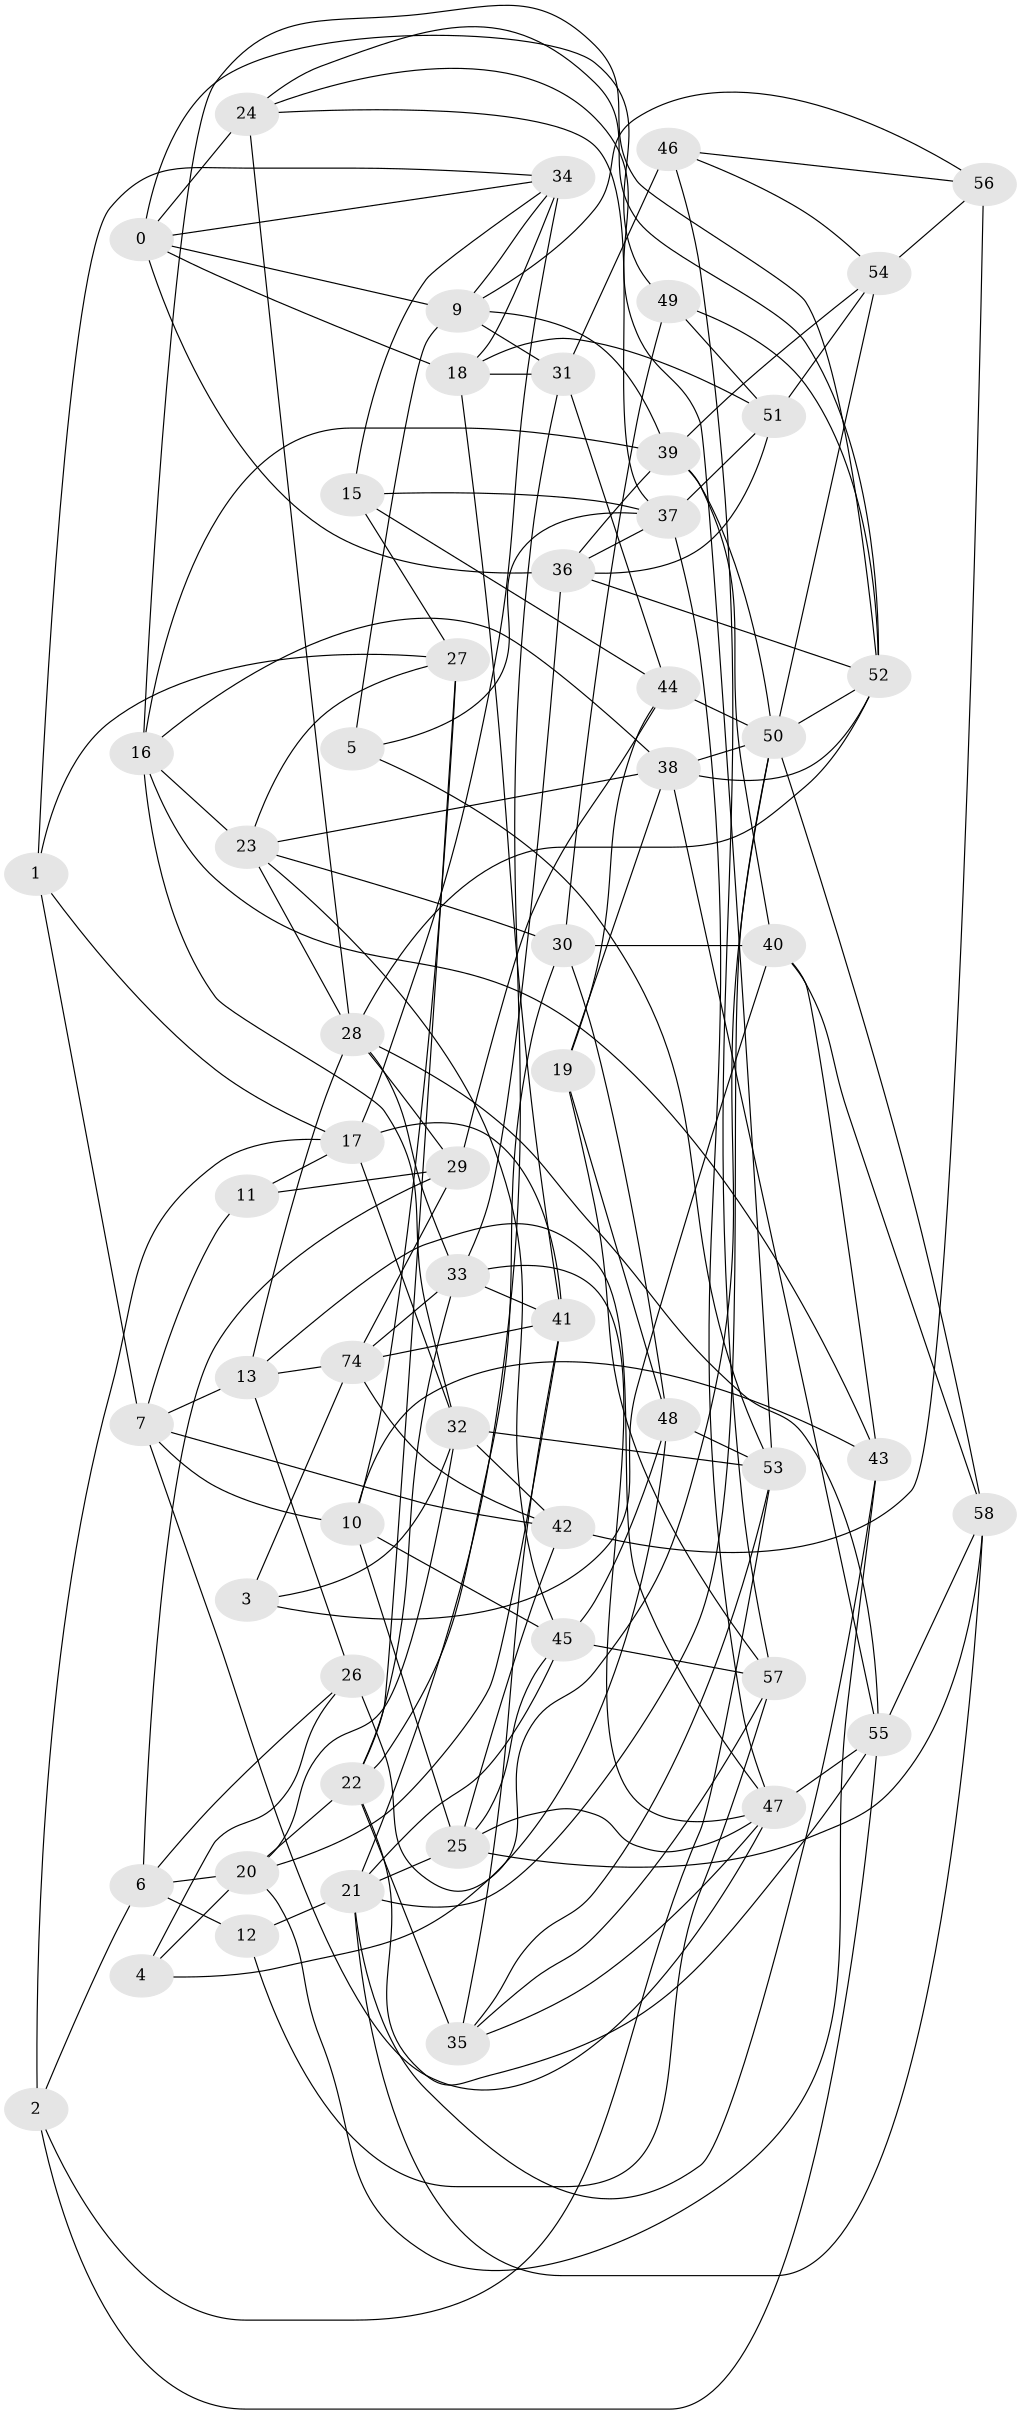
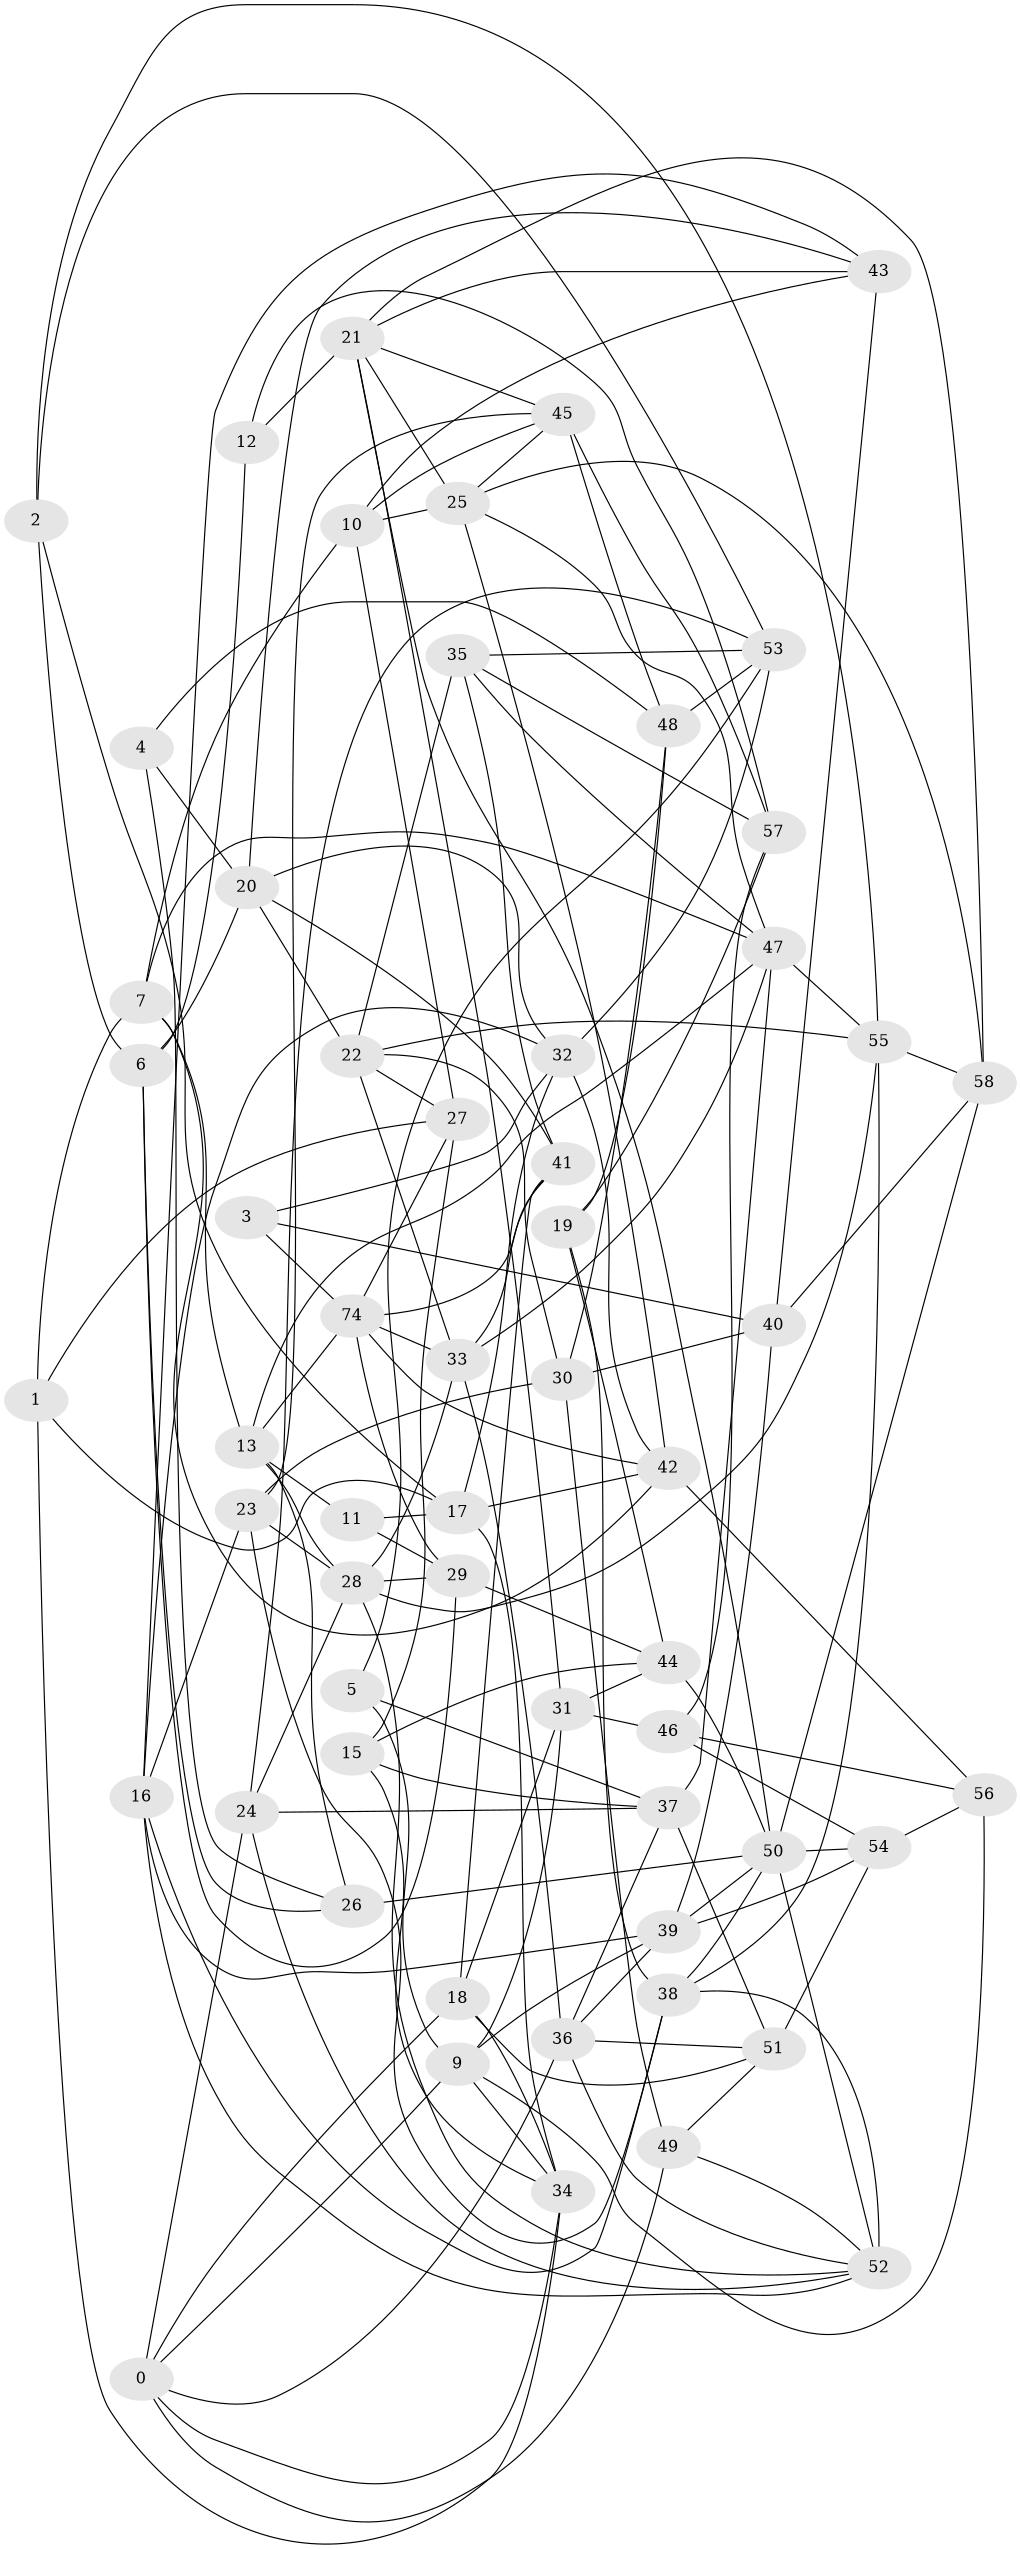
(322, 716) -> (413, 1202)
(527, 1179) -> (563, 1490)
(181, 1305) -> (300, 1483)
